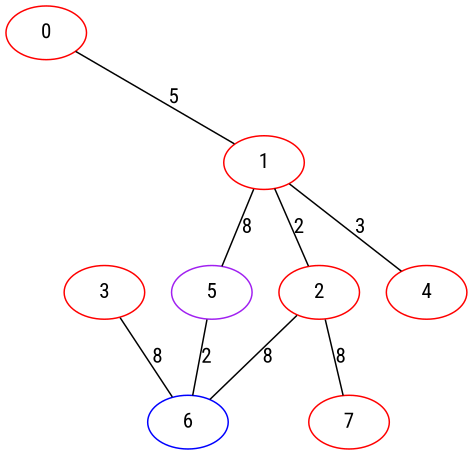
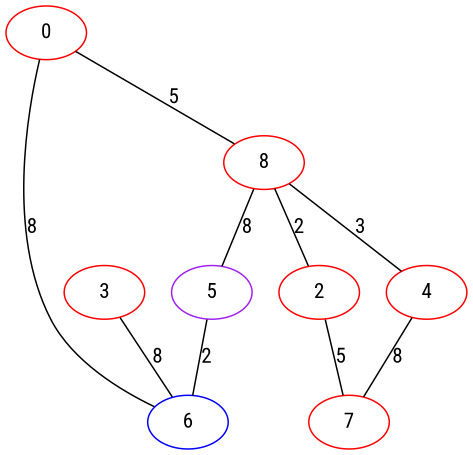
(264, 163) -> (264, 163)
(253, 357) -> (31, 259)
(341, 357) -> (341, 357)
none -> (388, 357)
